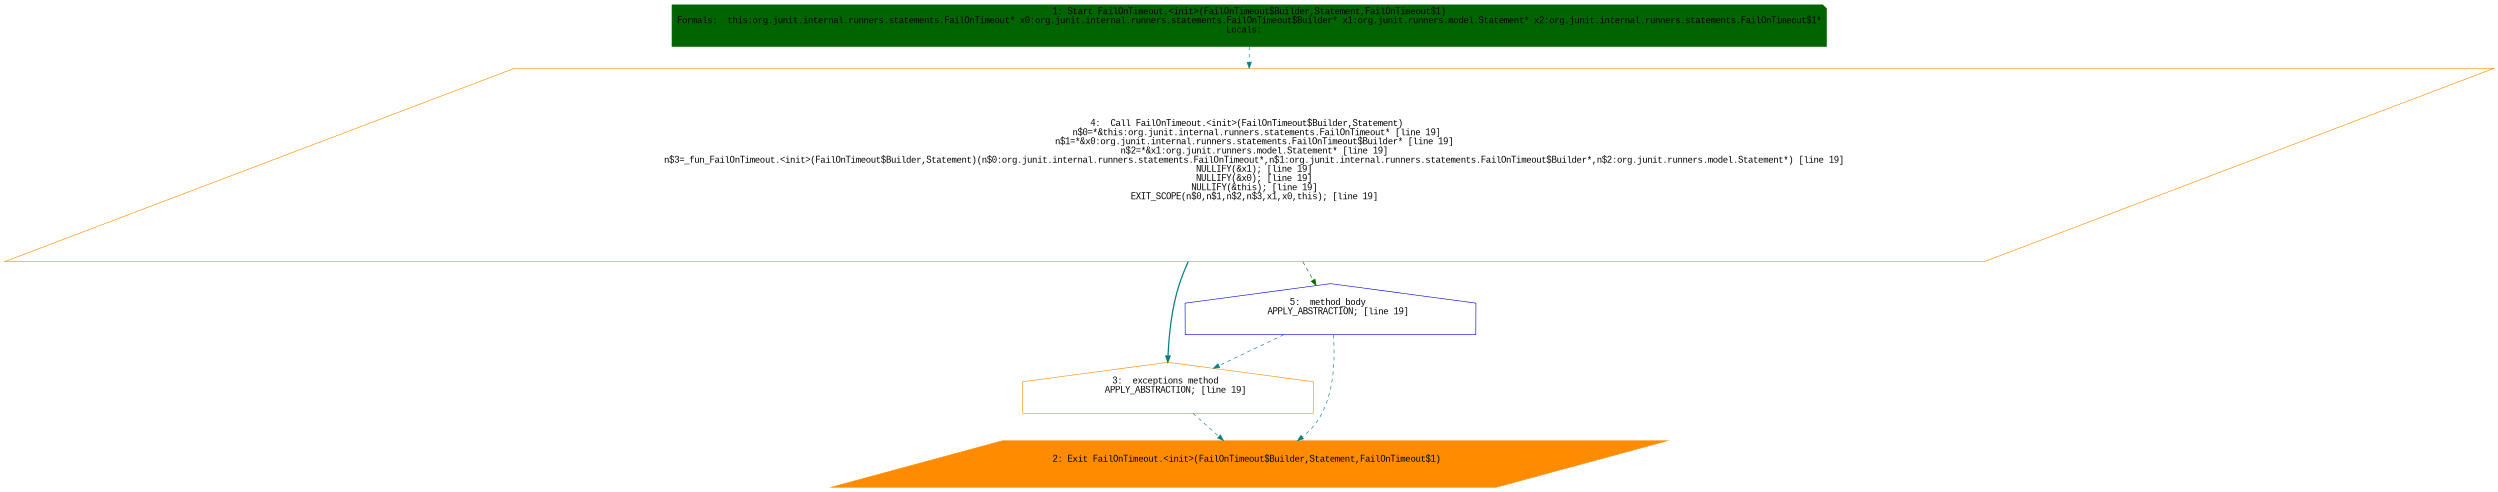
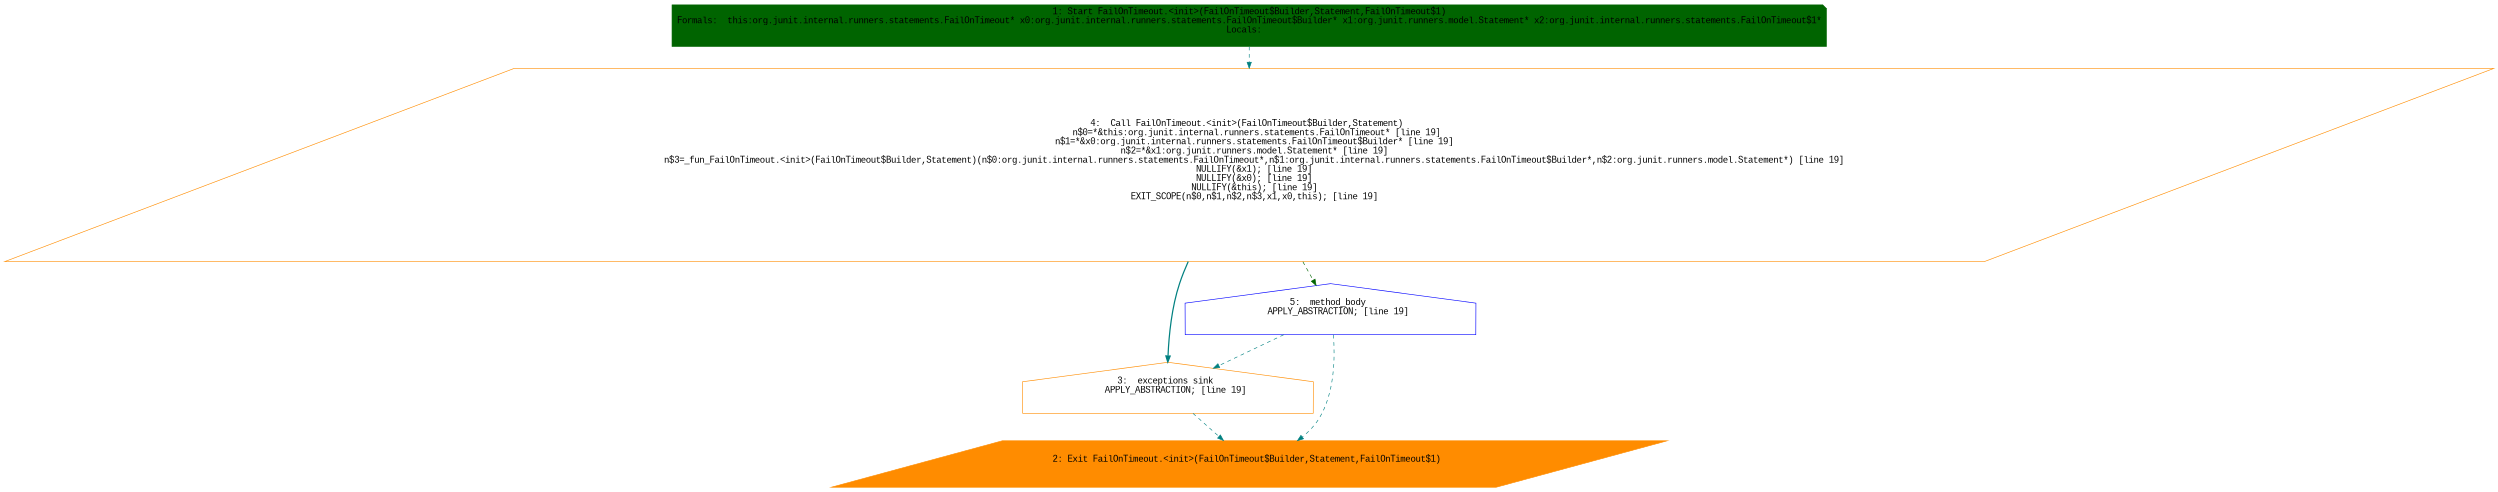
(1168, 390) -> (1168, 390)
